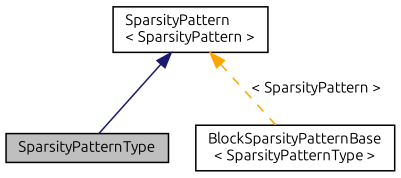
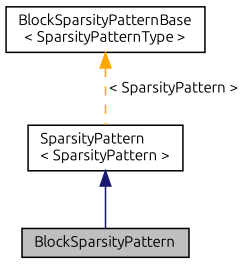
(248, 95) -> (106, 97)
(87, 148) -> (106, 243)
